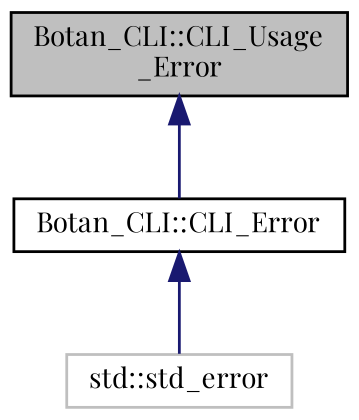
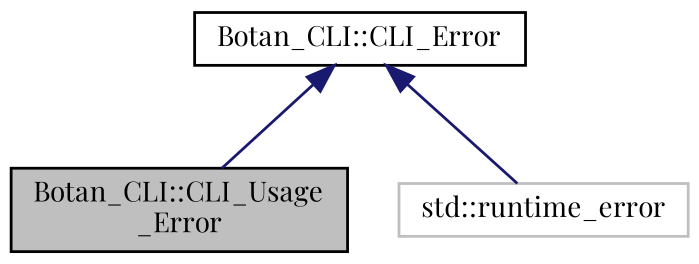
(179, 161) -> (268, 126)
(179, 381) -> (544, 210)
